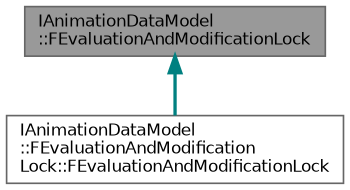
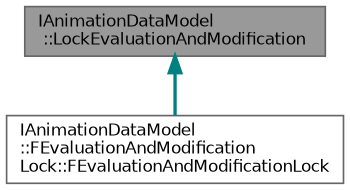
(175, 31) -> (175, 31)
